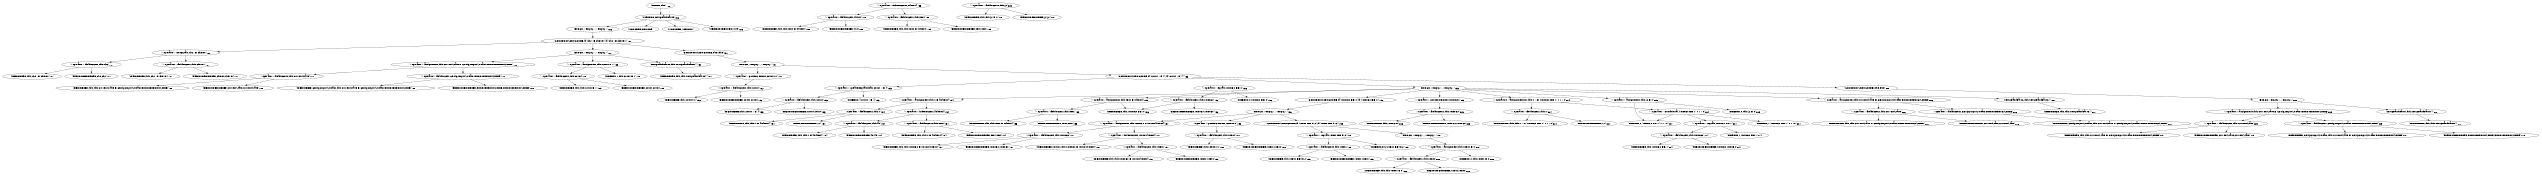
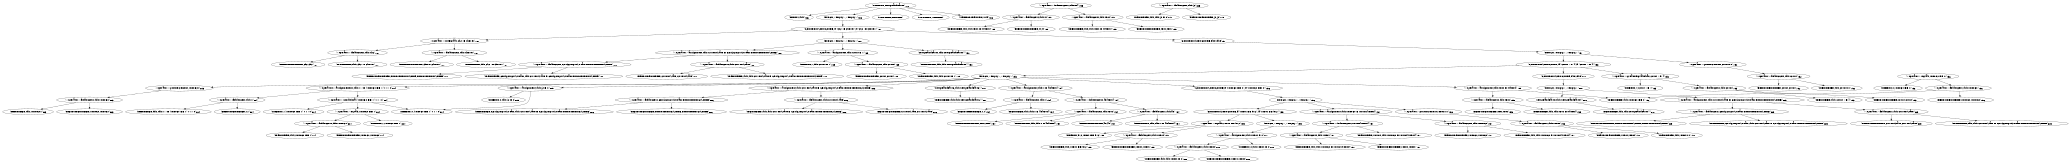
(661, 11) -> (841, 11)
none -> (672, 112)
